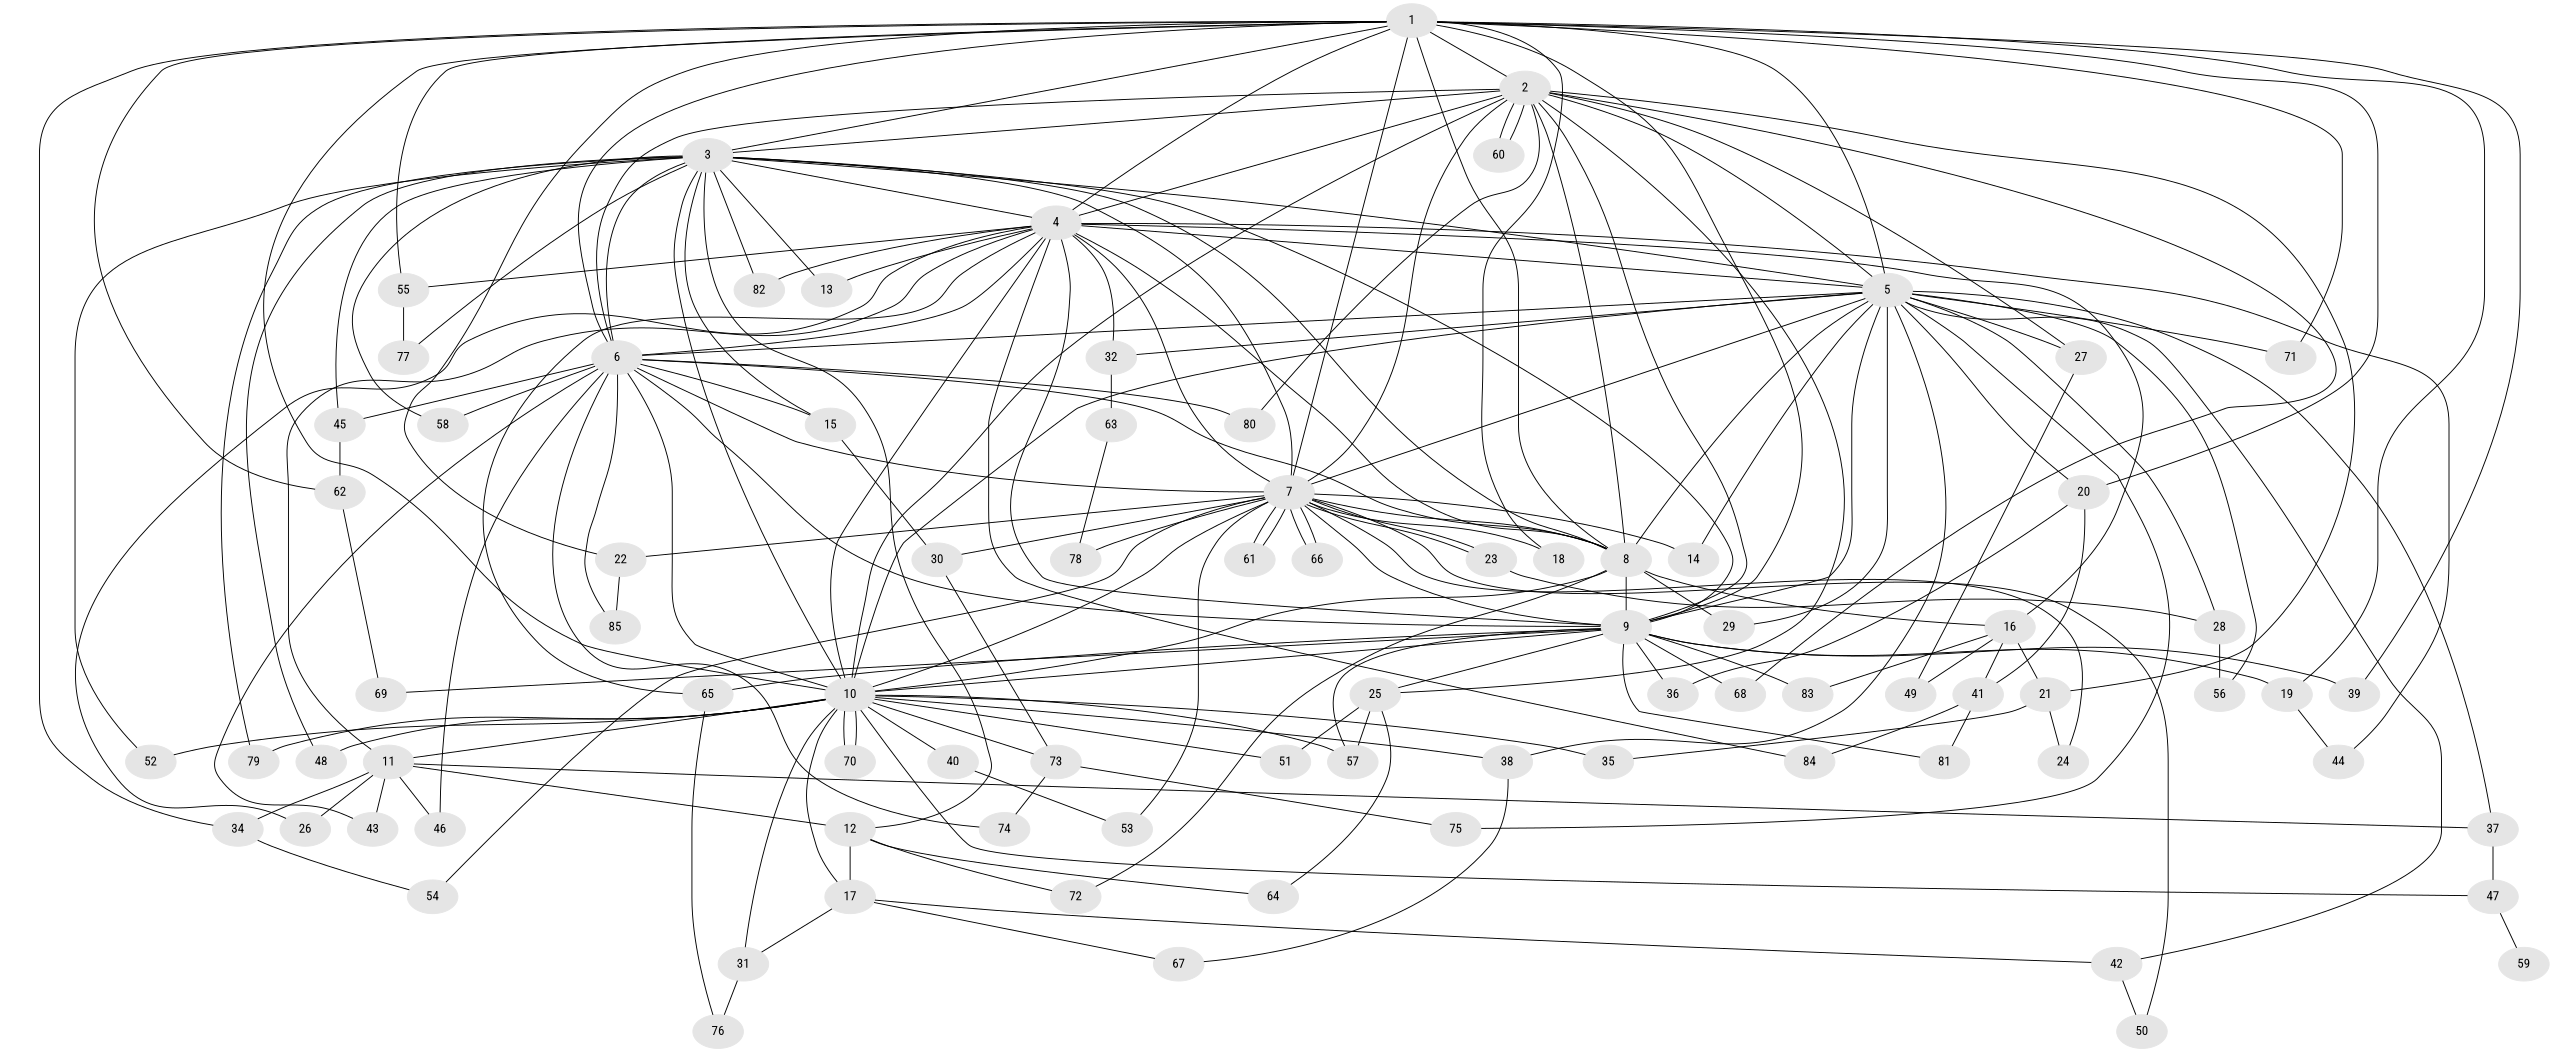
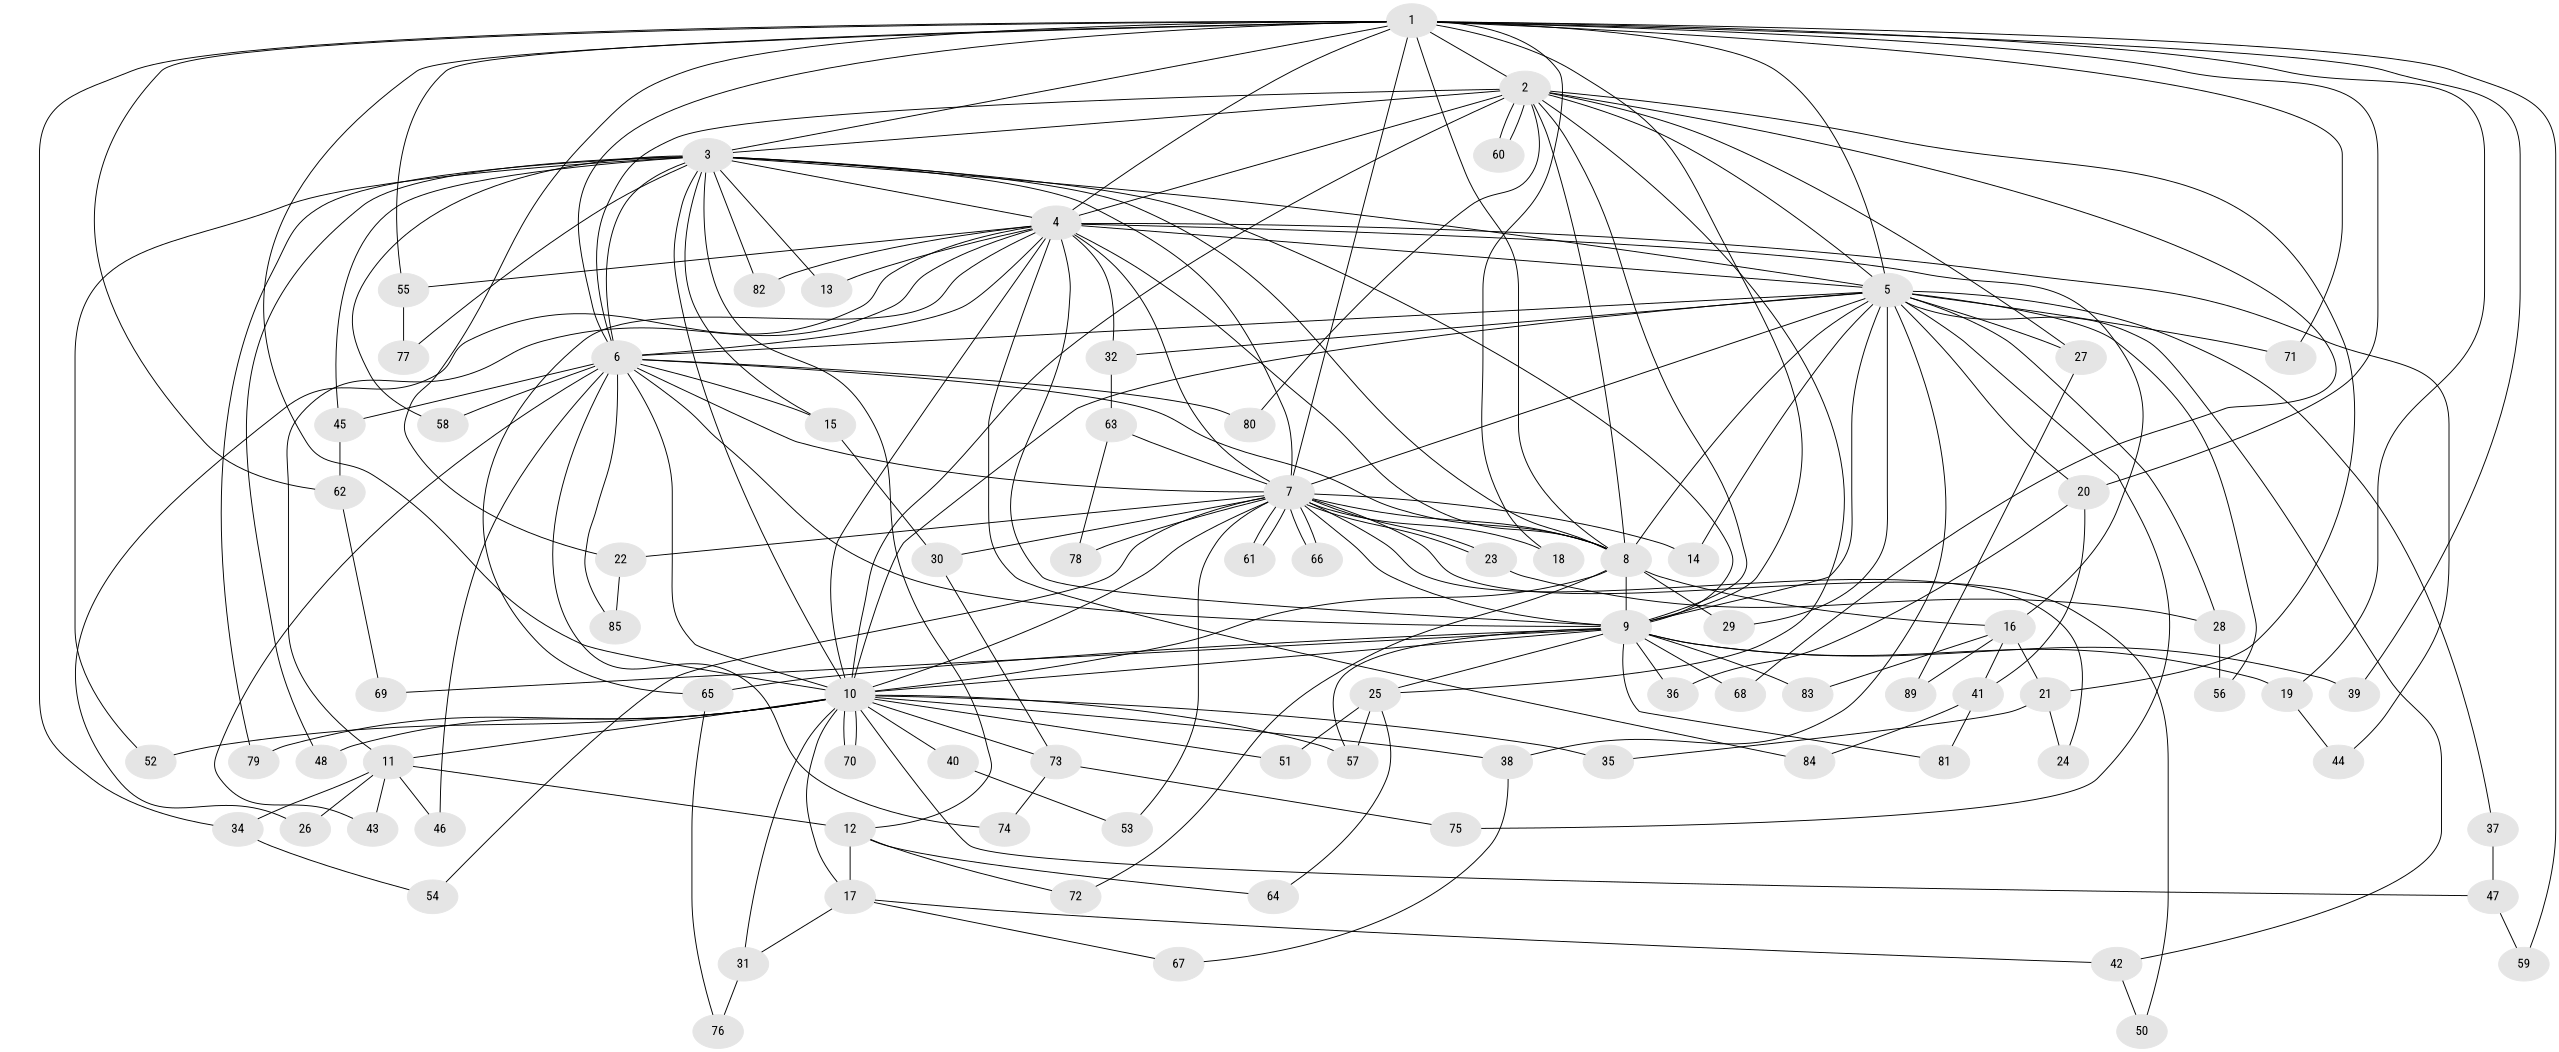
none -> (2415, 63)
(1410, 292) -> (1199, 460)
(1911, 695) -> (1911, 695)
(1441, 799) -> none
